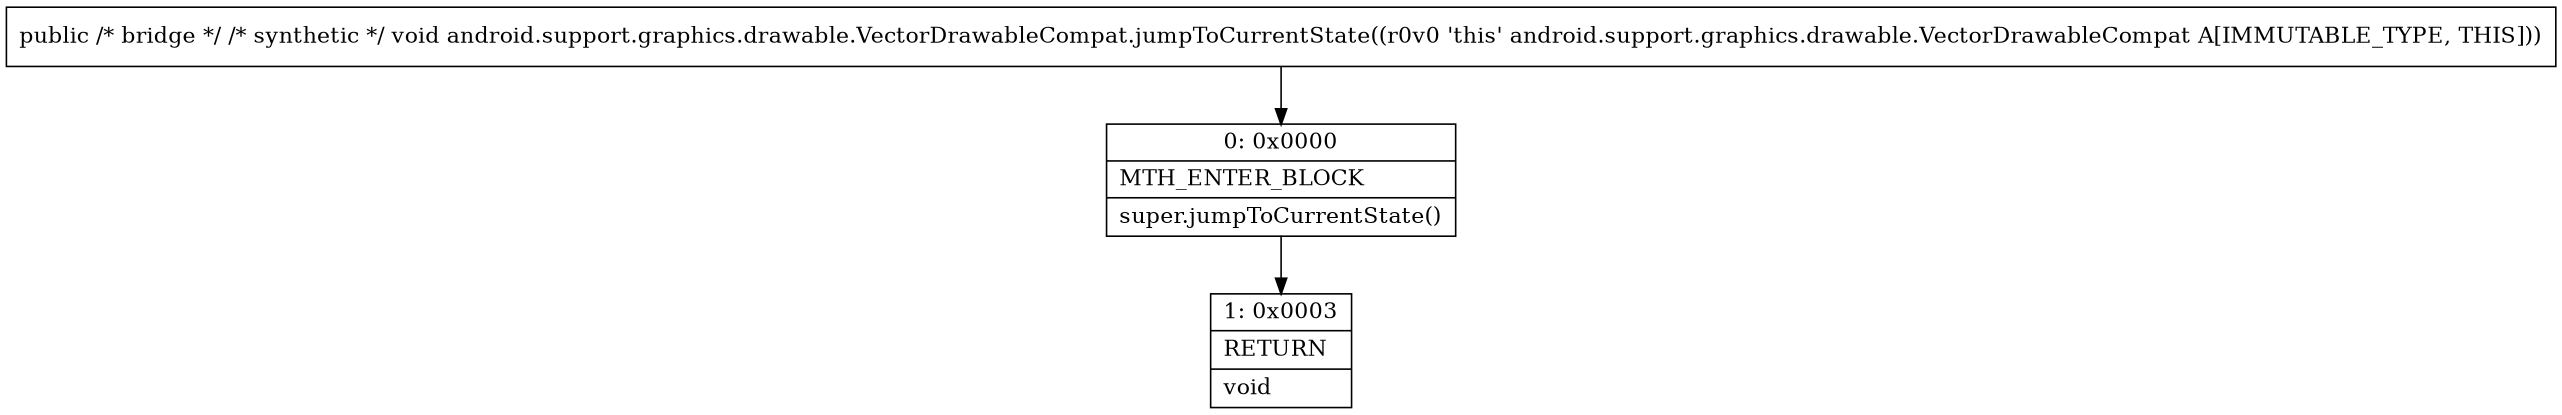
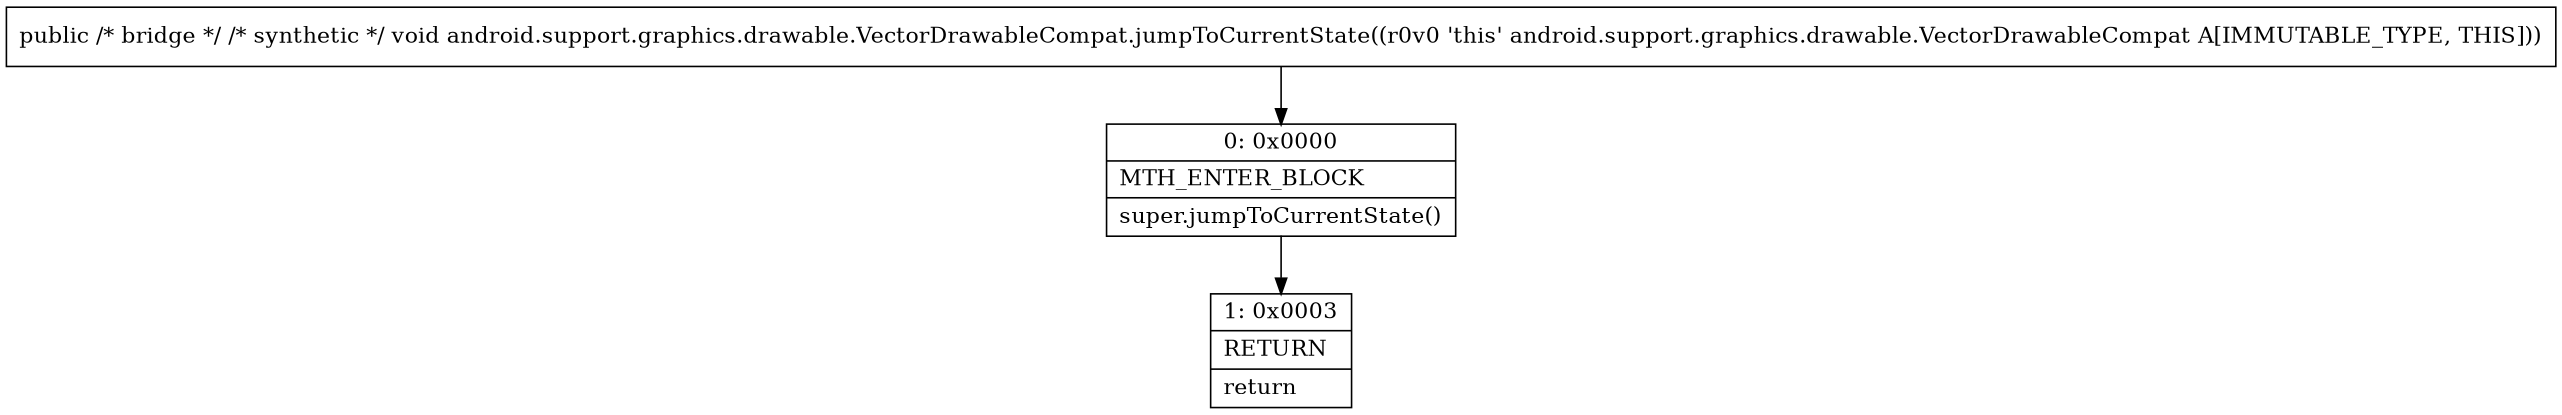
(1248, 388) -> (1260, 388)
